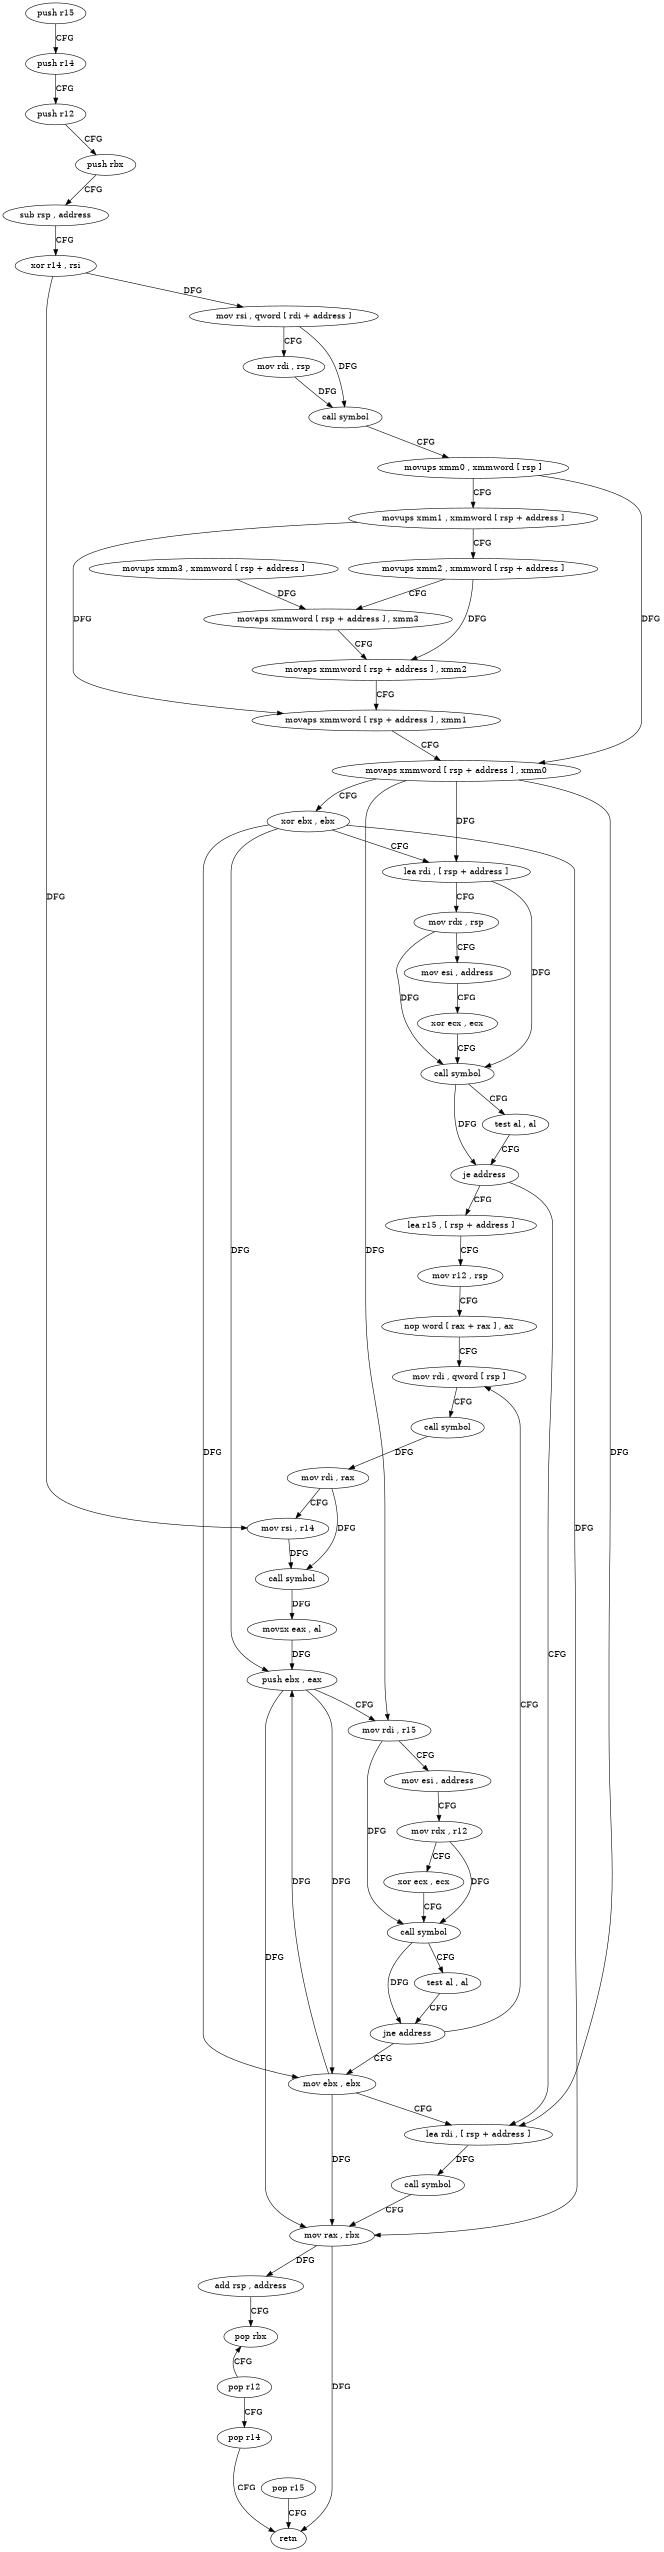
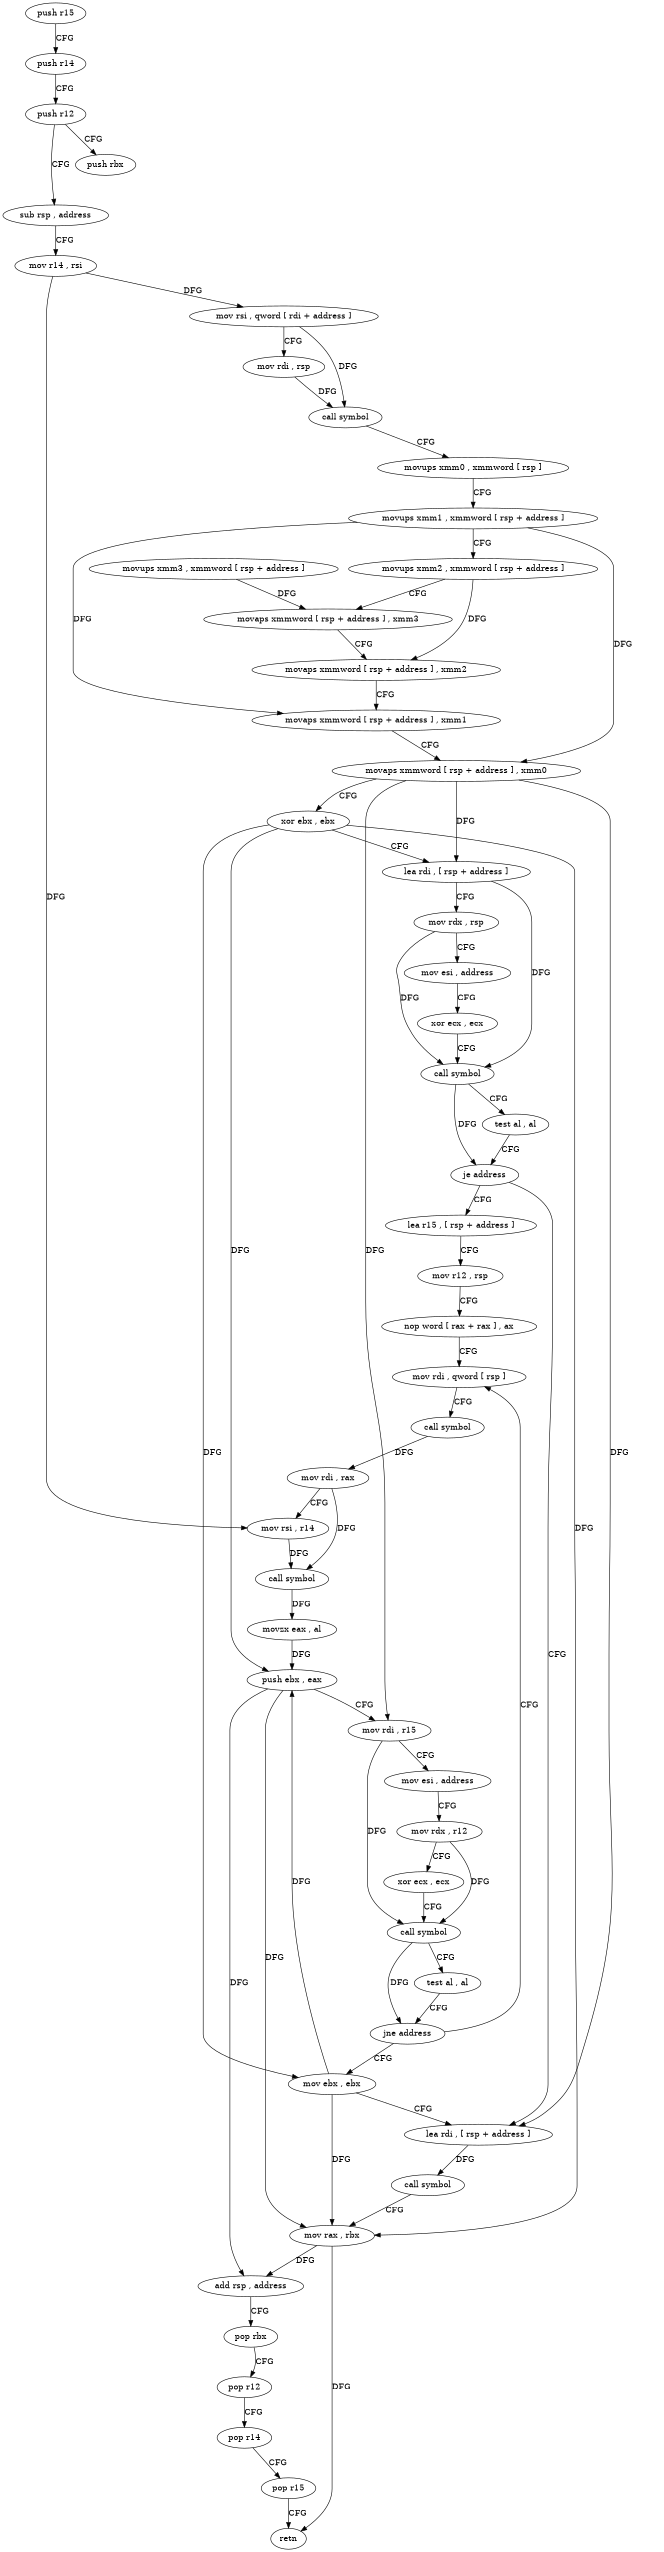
(83, 188) -> (51, 162)
(56, 266) -> (56, 266)
(642, 617) -> (614, 645)
(332, 1874) -> (230, 1972)
(233, 2364) -> (256, 2360)
(236, 2495) -> (265, 2461)
